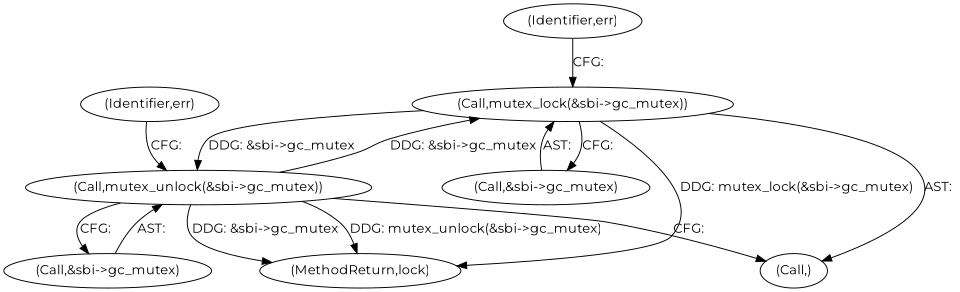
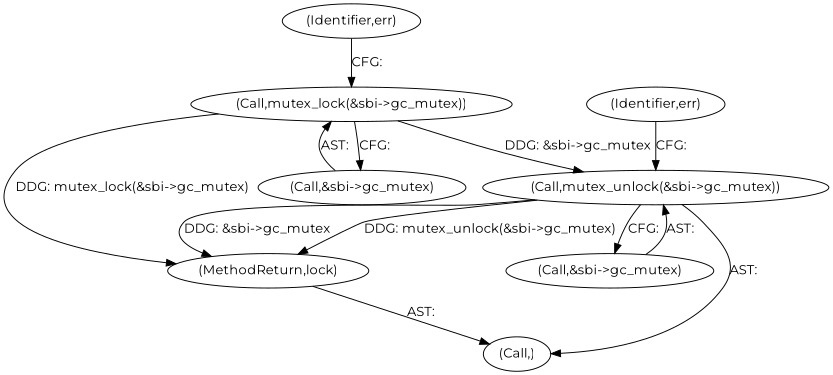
(374, 145) -> none
(885, 149) -> (396, 314)
(691, 229) -> (746, 271)
